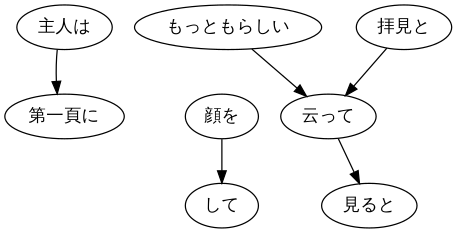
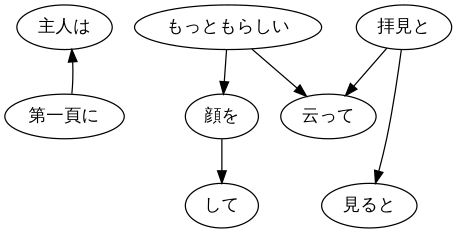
(56, 65) -> (73, 78)
none -> (225, 66)
(346, 155) -> (392, 111)
